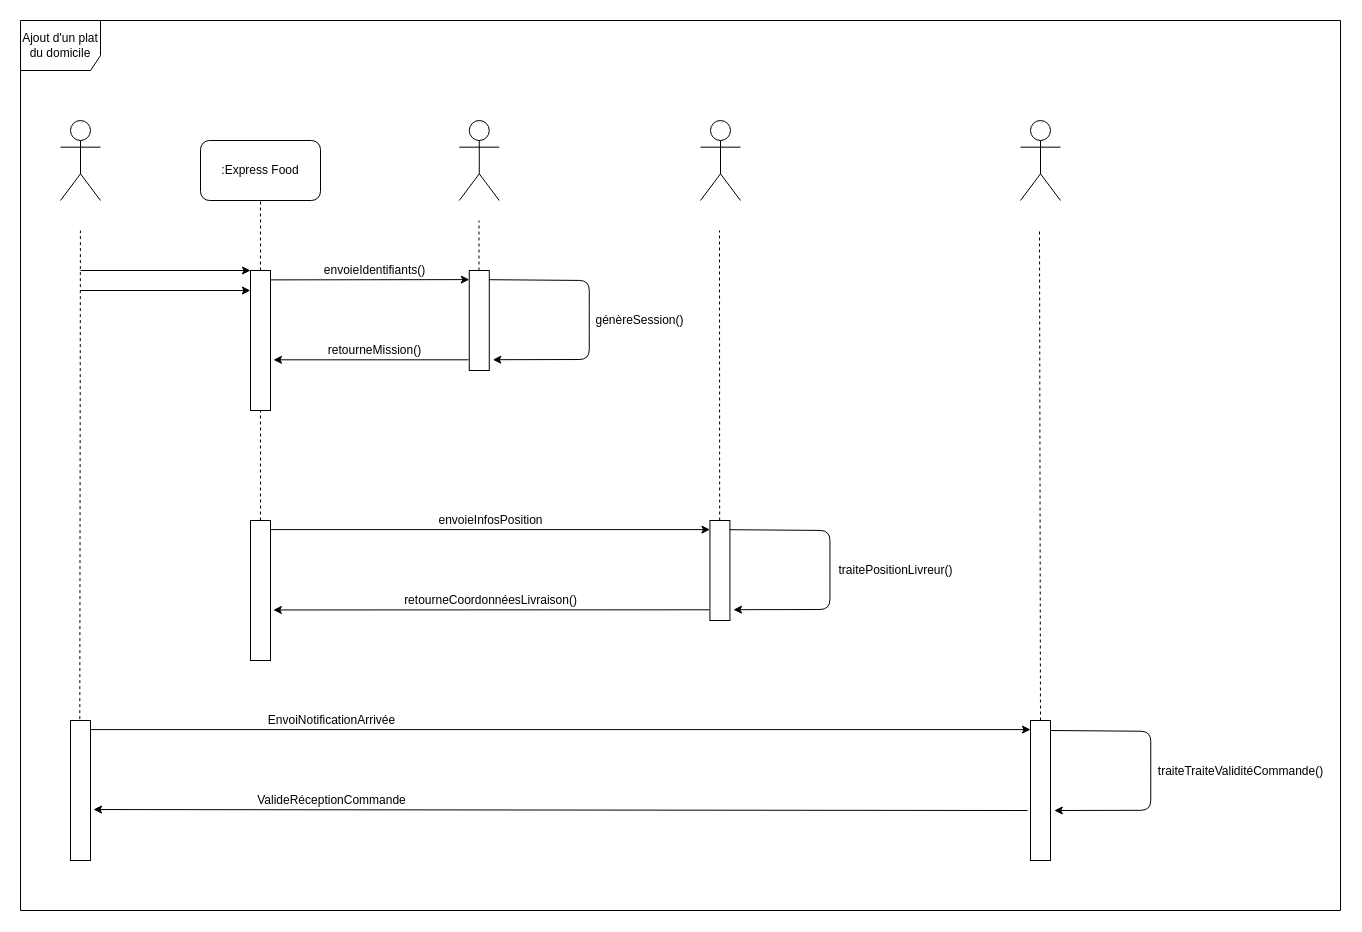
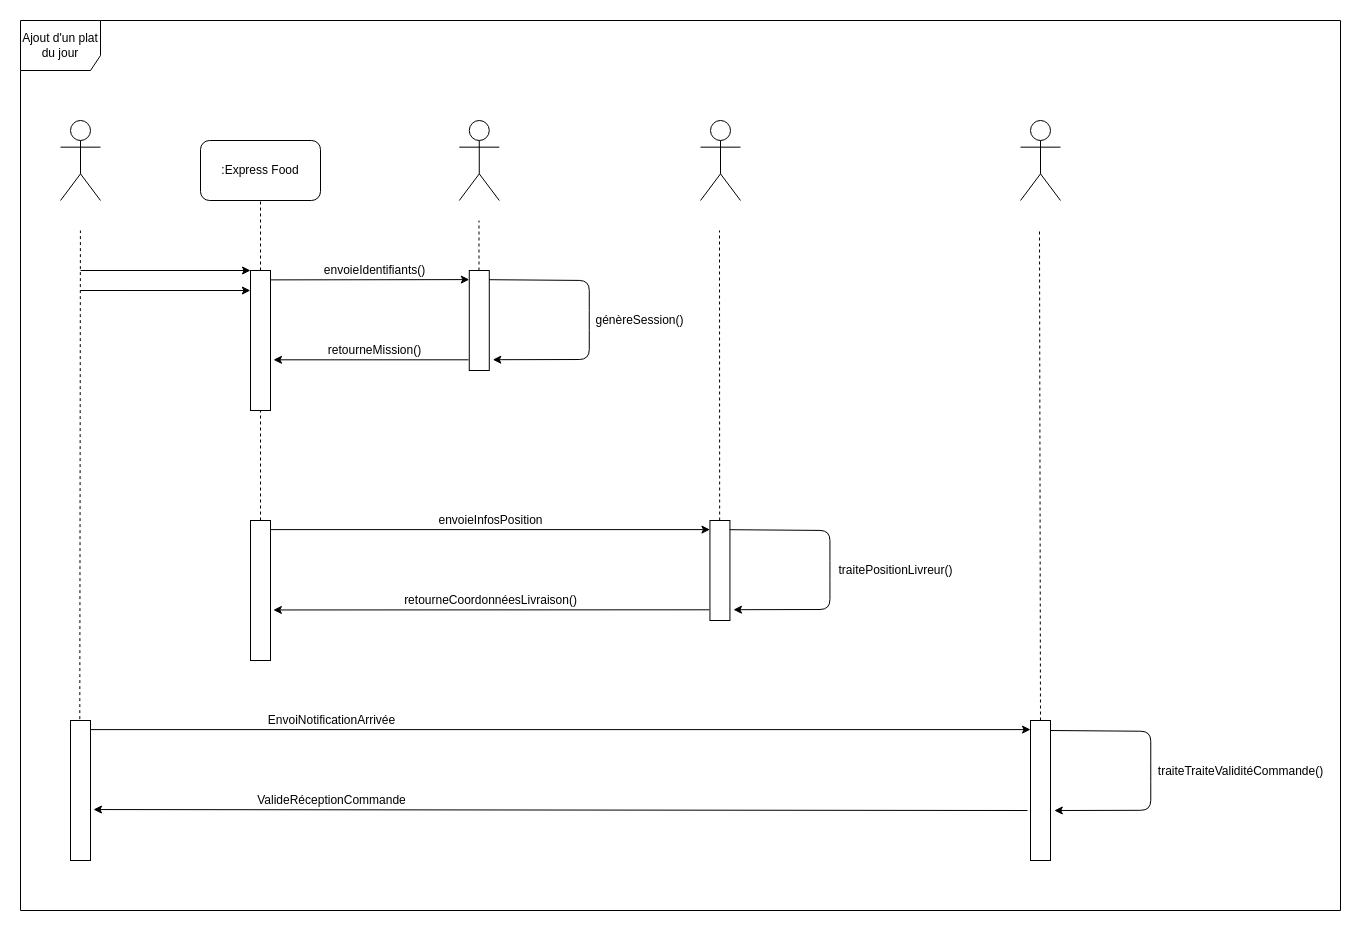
(61, 46) -> (61, 46)
